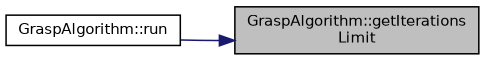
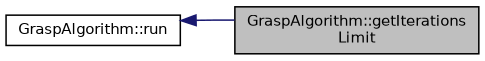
(200, 40) -> (215, 20)
